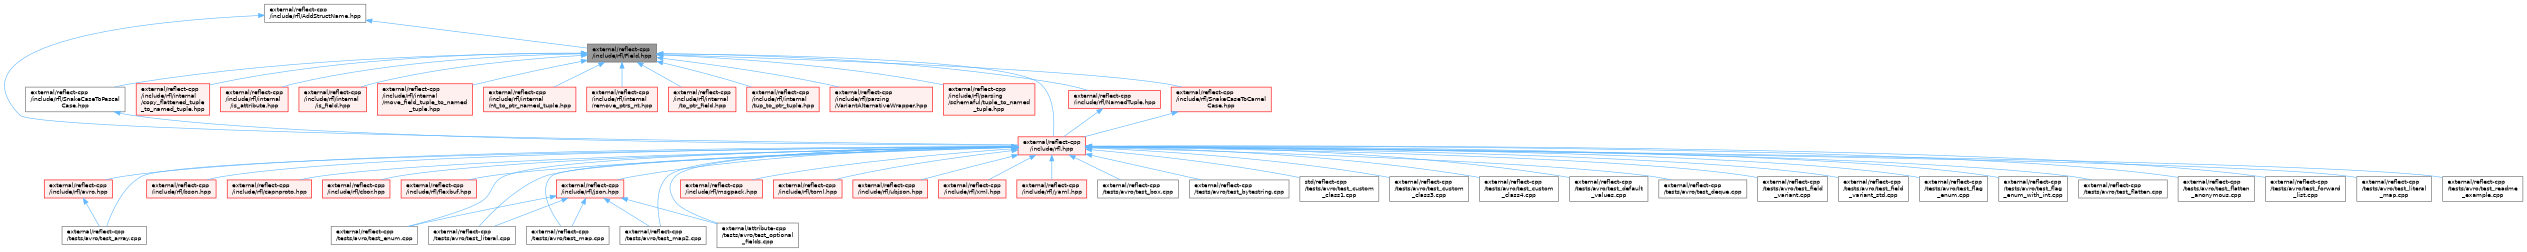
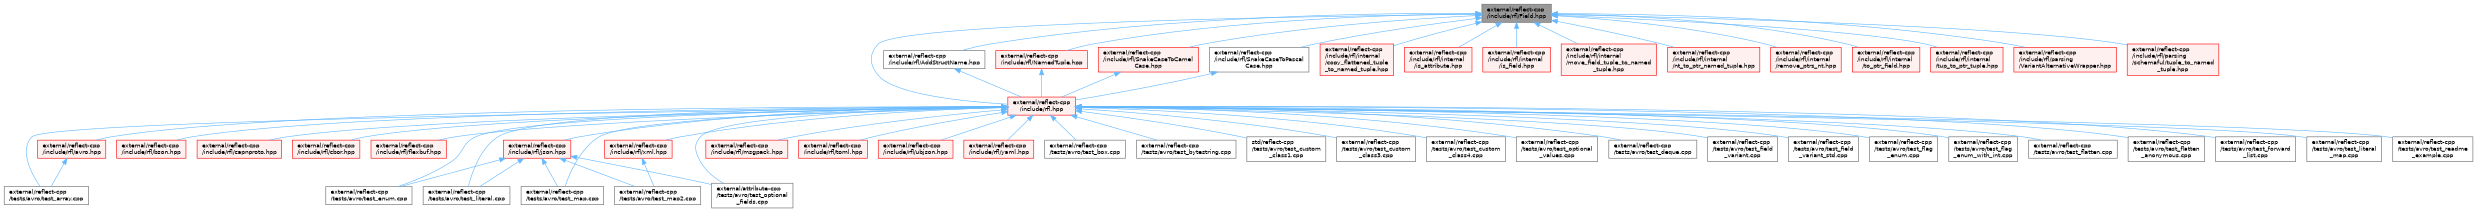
(480, 35) -> (1153, 25)
(812, 153) -> (649, 176)
(1609, 189) -> (1557, 149)
